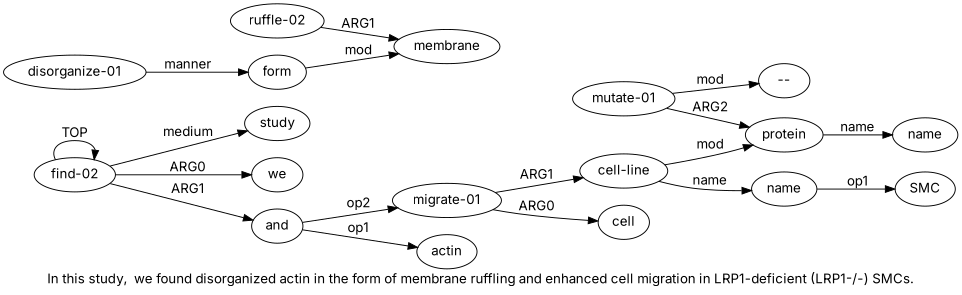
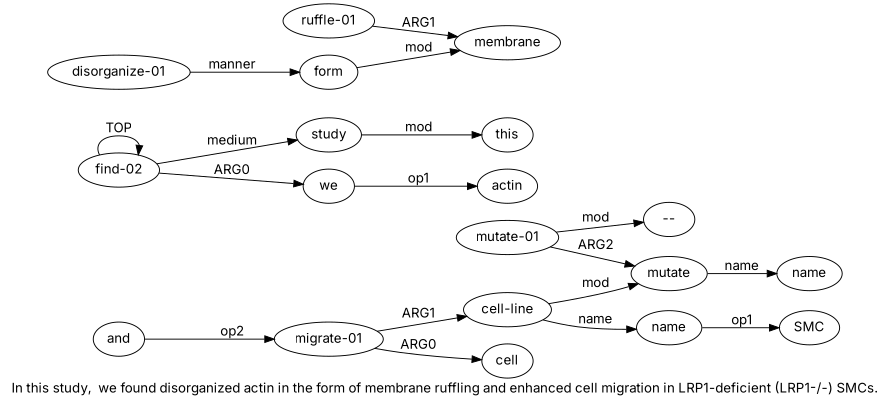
(277, 21) -> (329, 21)
none -> (507, 135)
(784, 135) -> (669, 274)
(177, 201) -> none
(355, 238) -> (411, 186)
